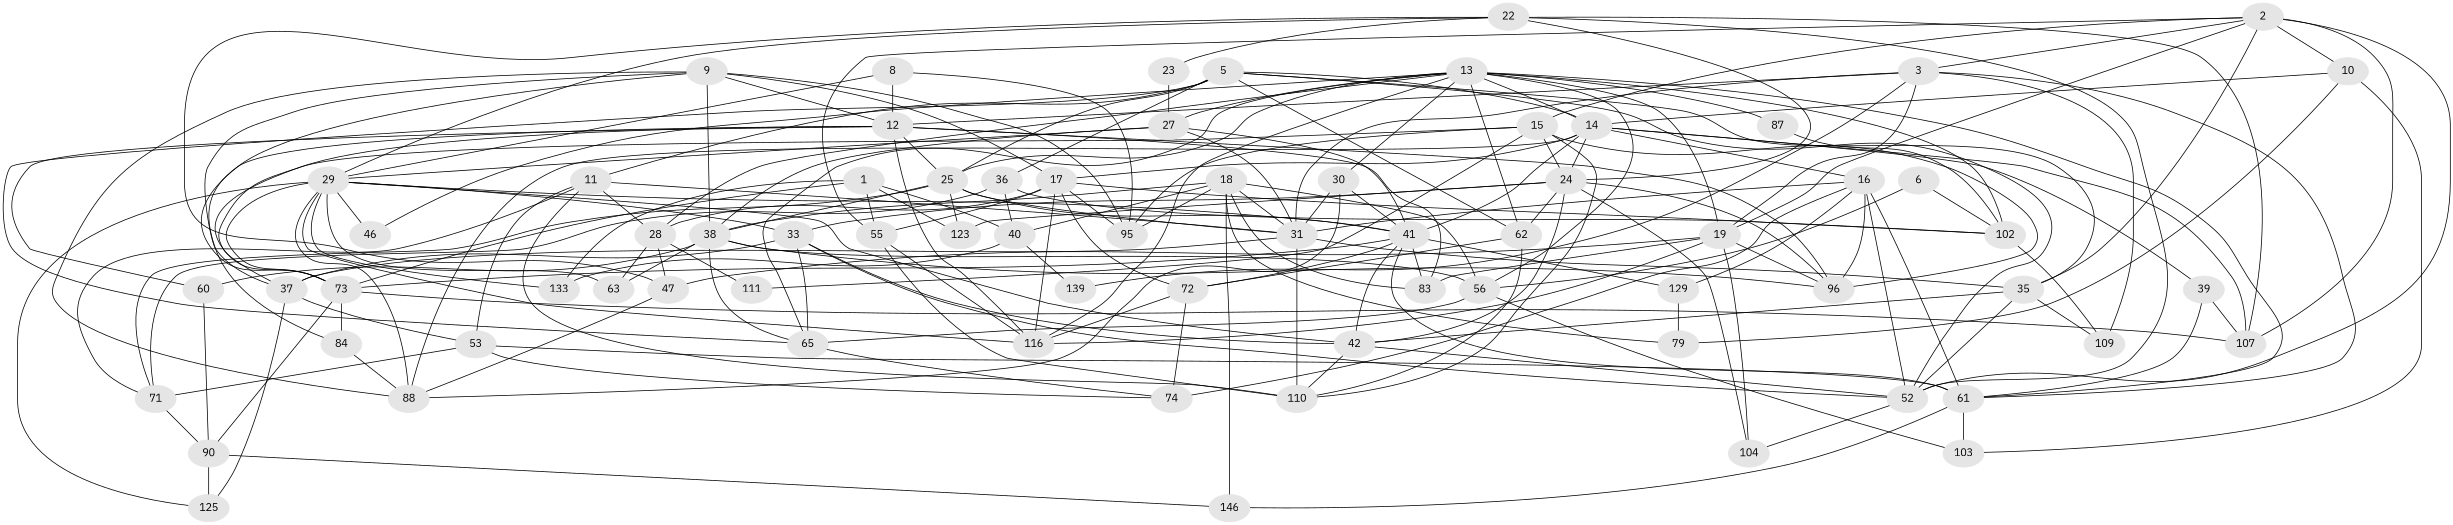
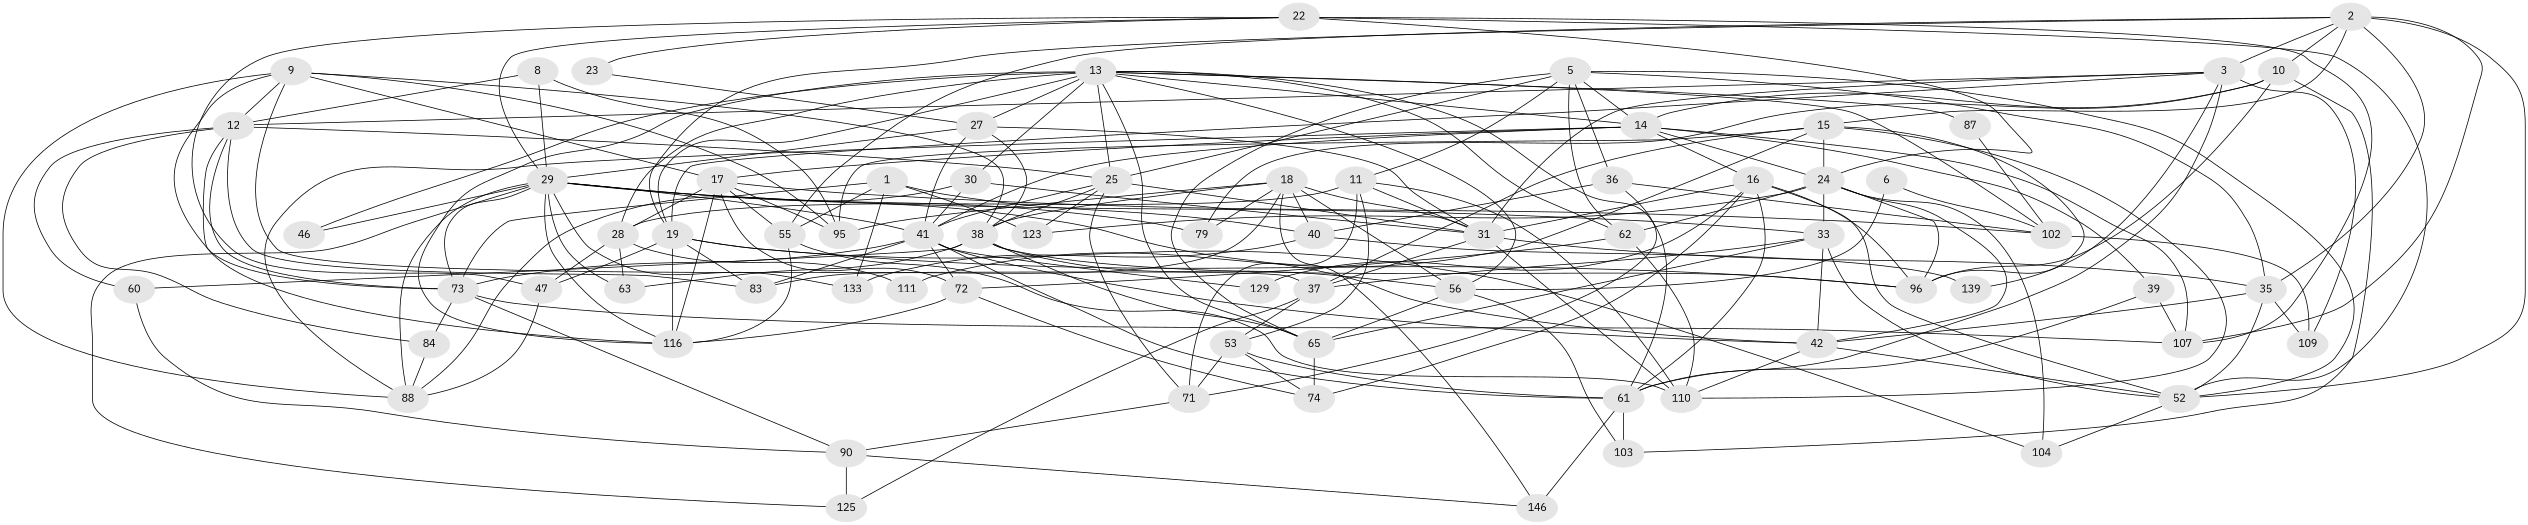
(1411, 154) -> (2134, 222)
(1678, 322) -> (876, 202)
